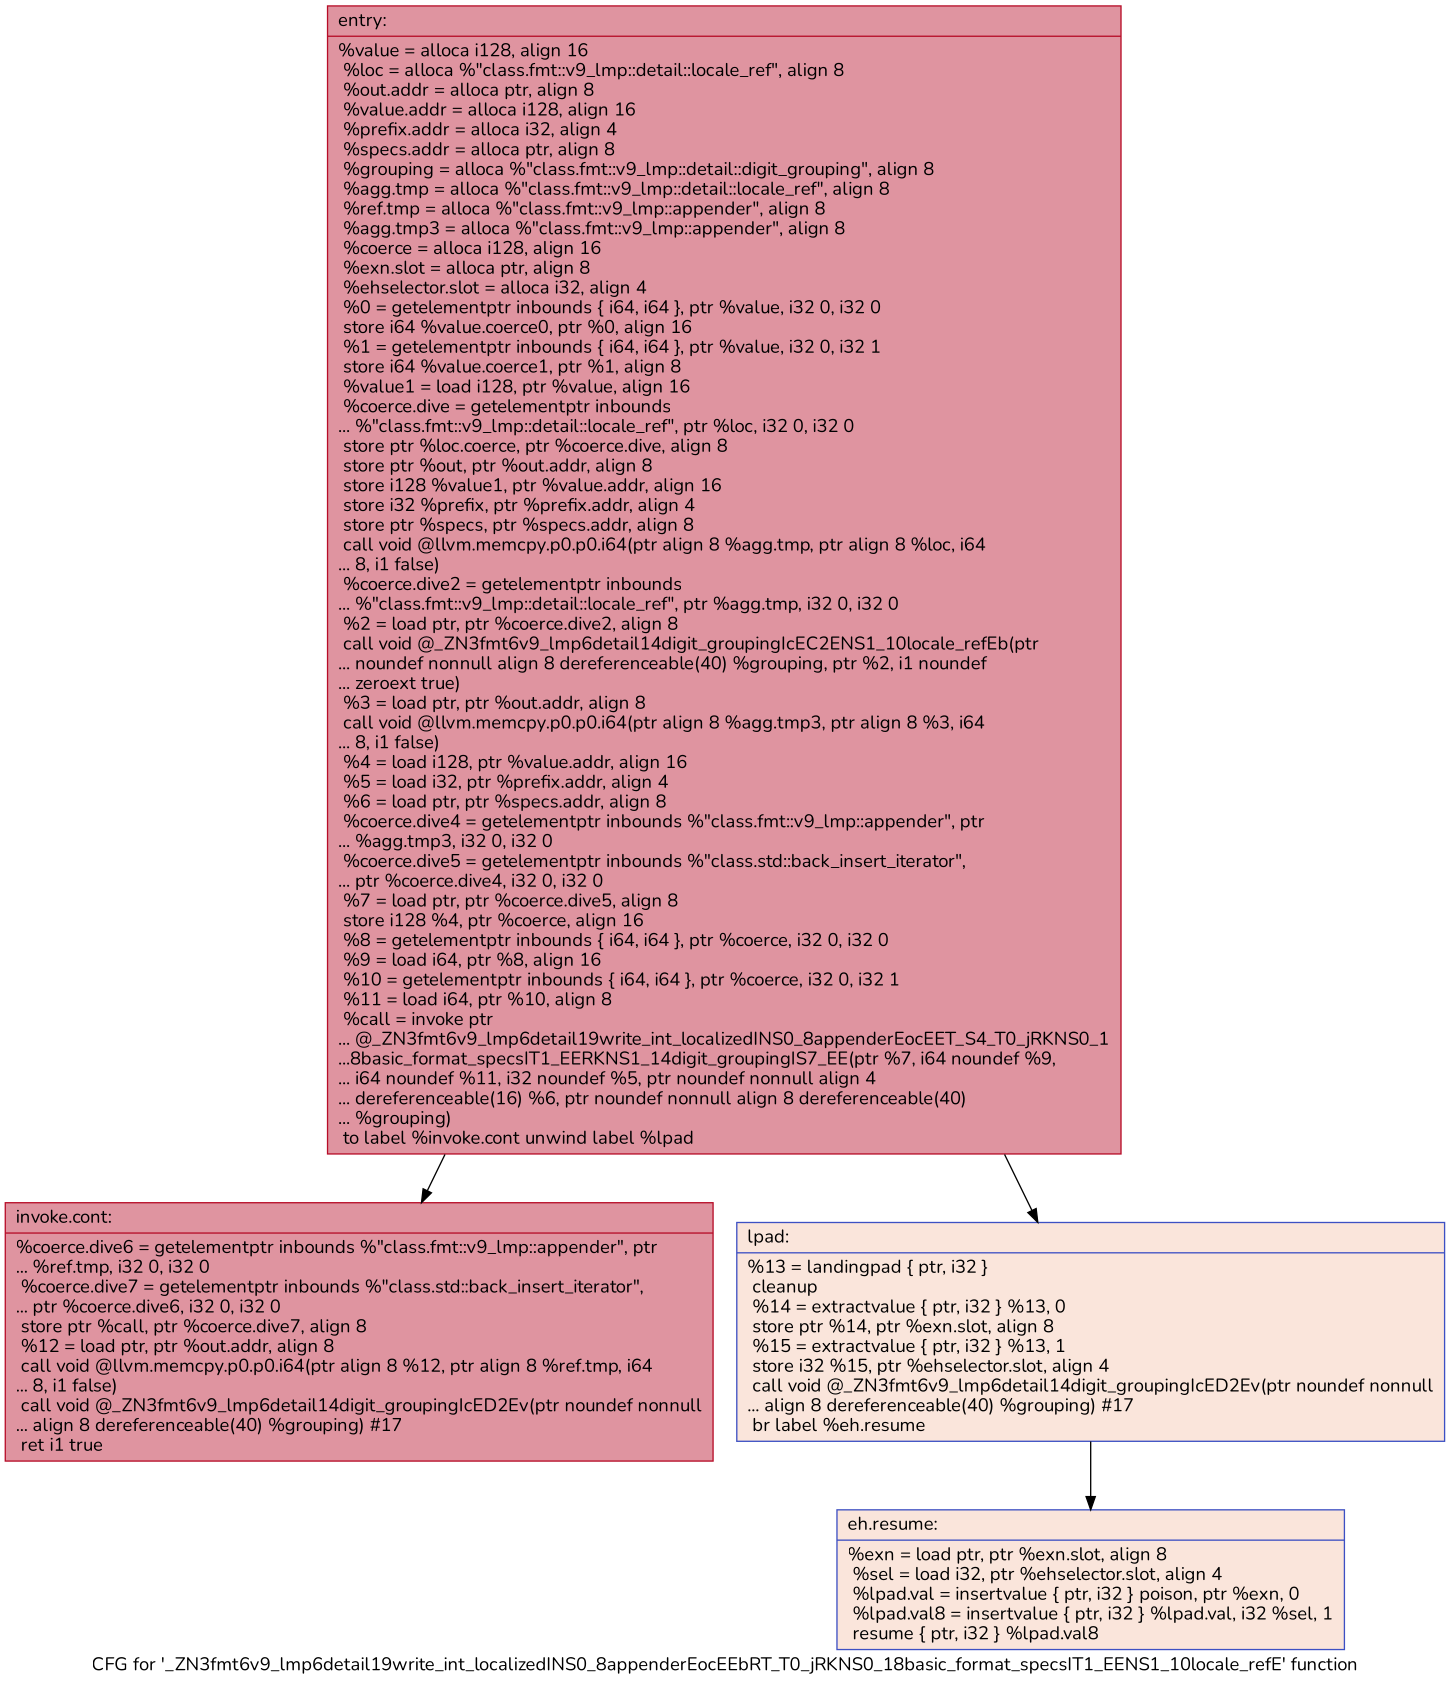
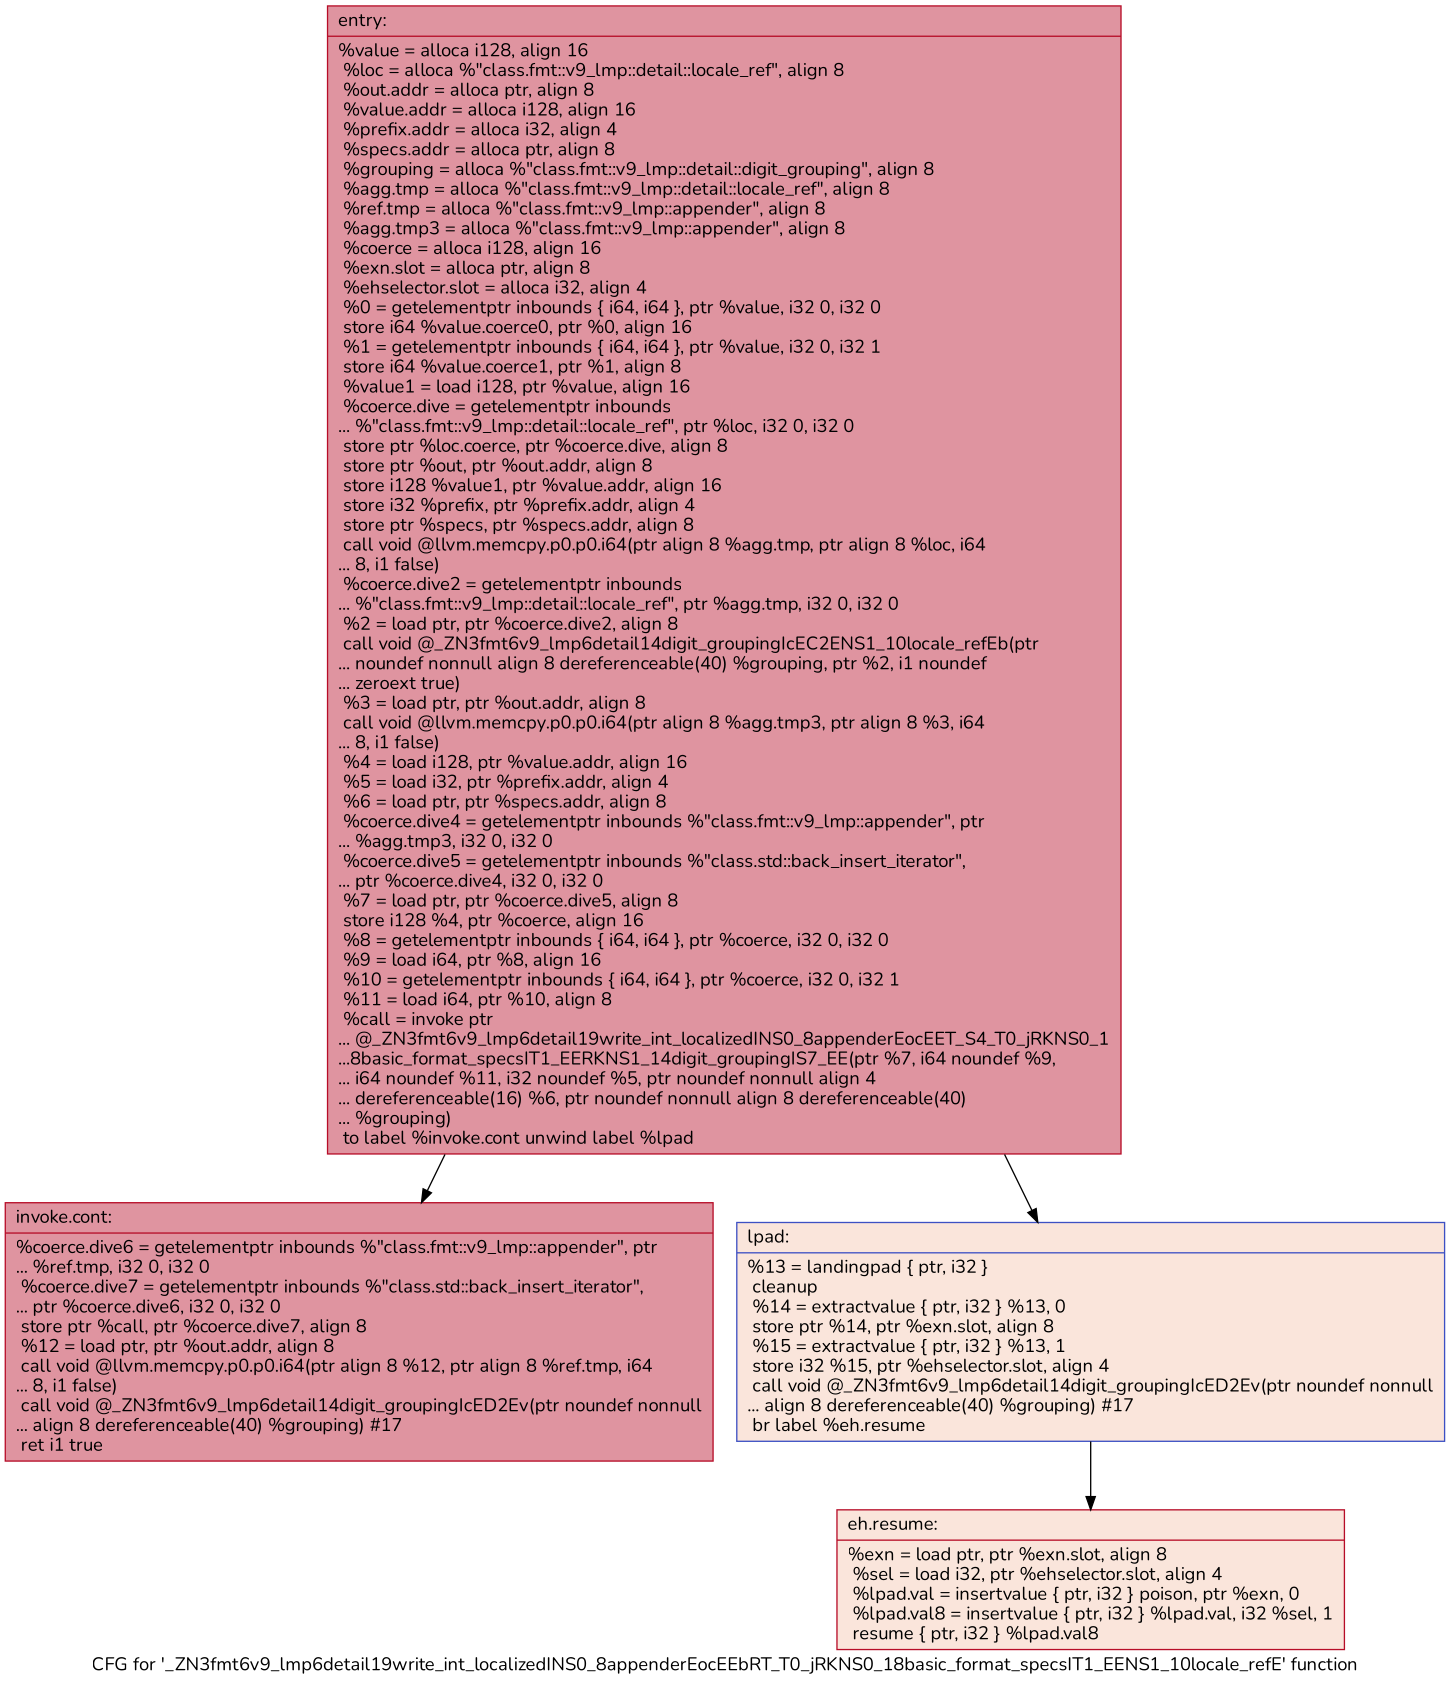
(1091, 1580) -> (1091, 1580)
